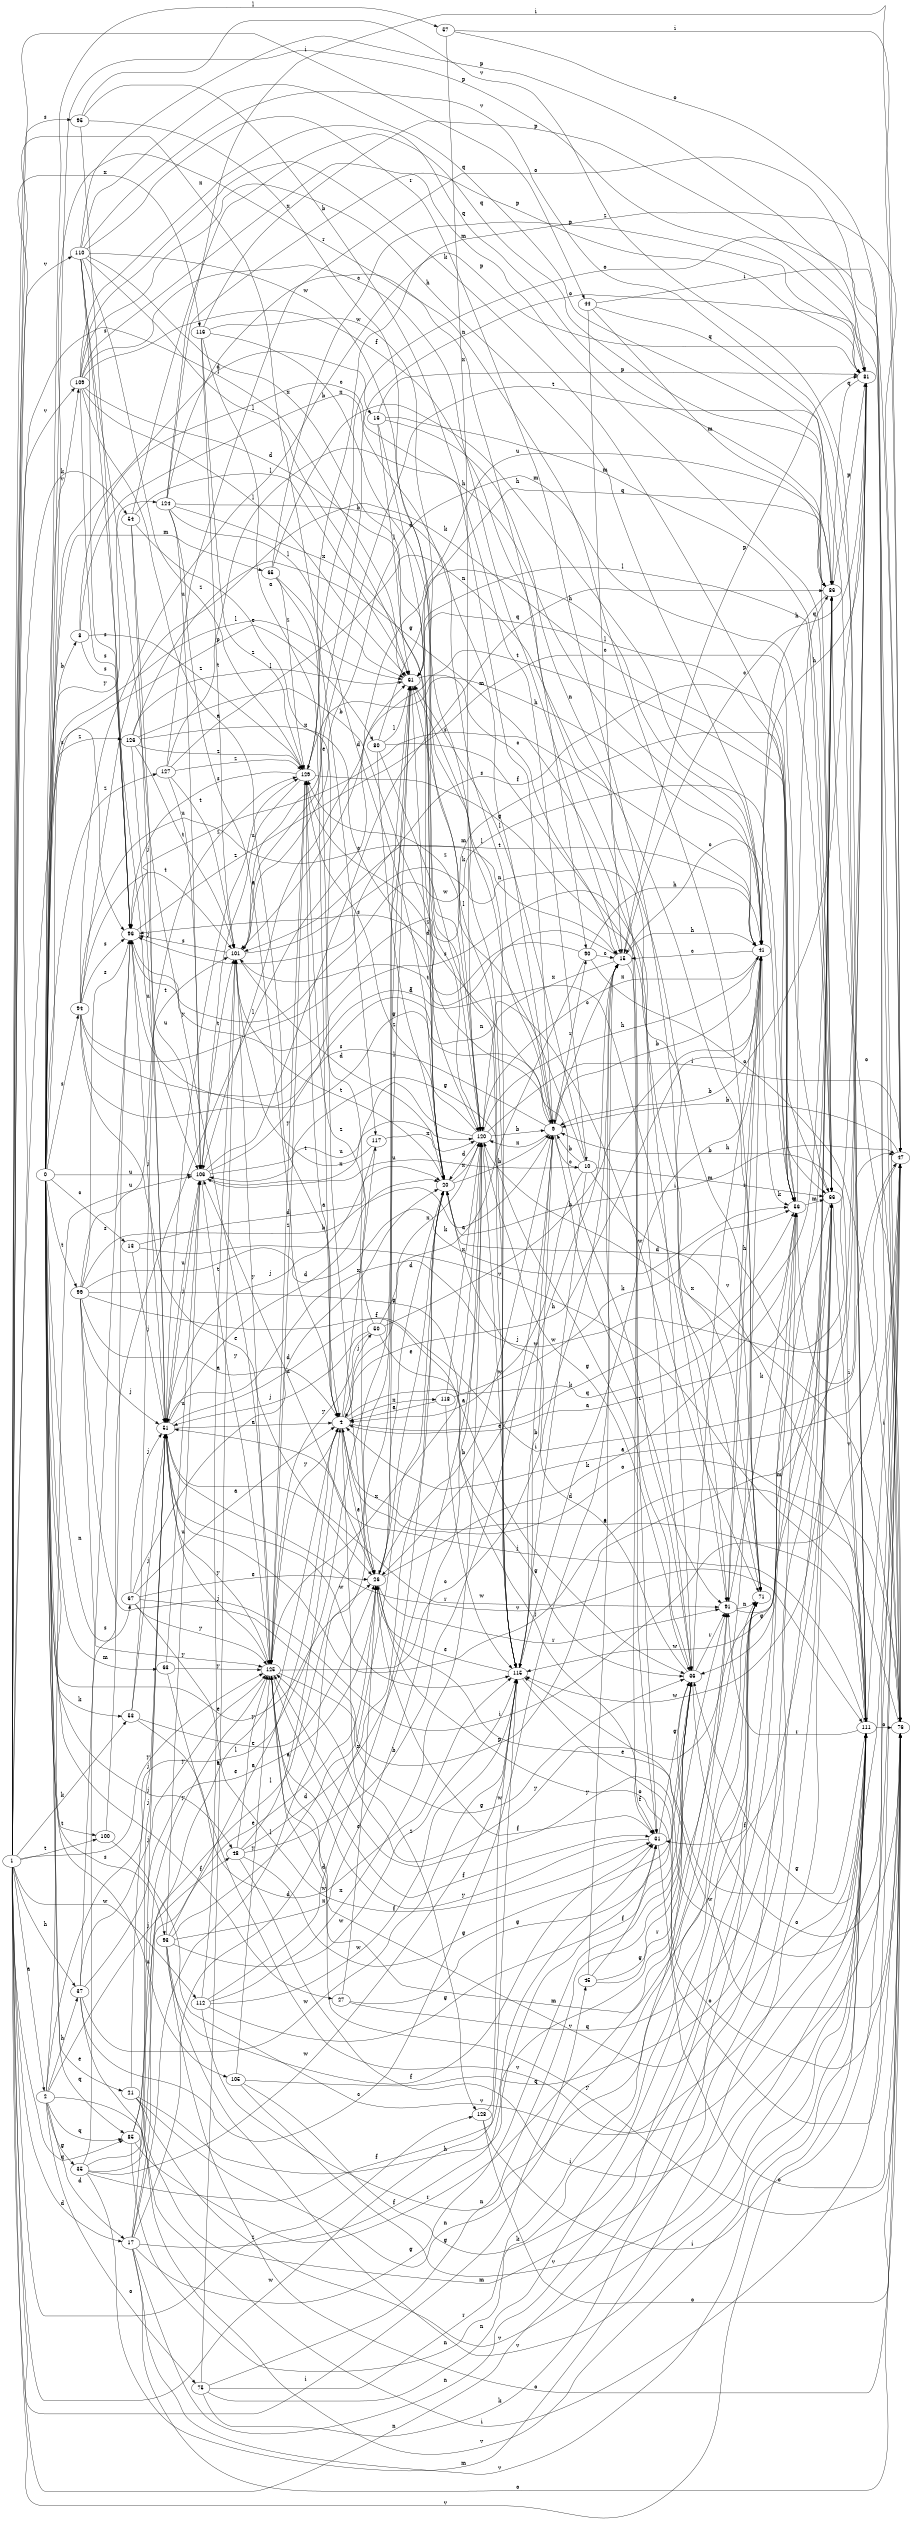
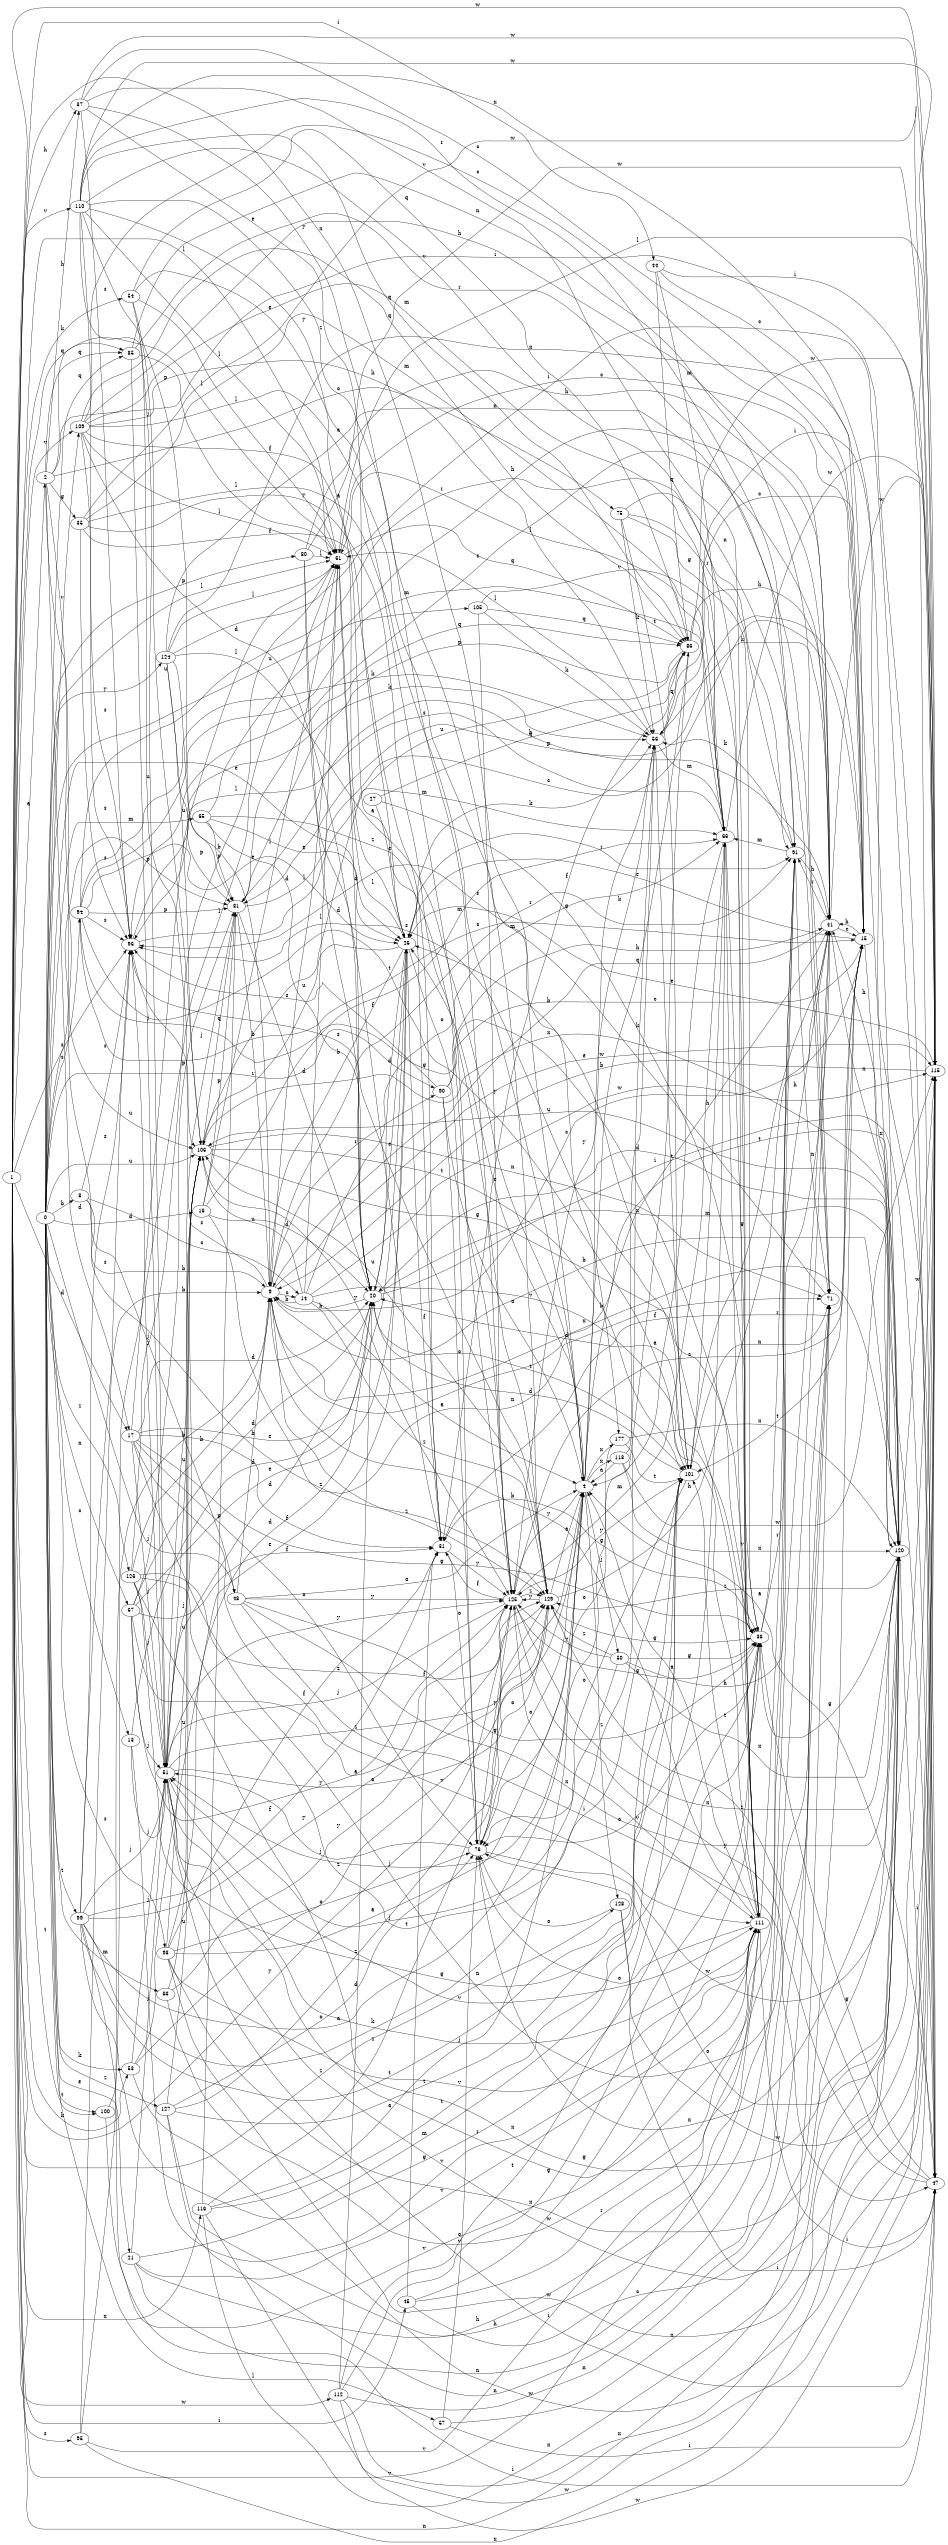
(389, 794) -> (219, 1030)
(377, 1141) -> (620, 1440)
(587, 1167) -> (304, 1299)
(62, 1720) -> none
